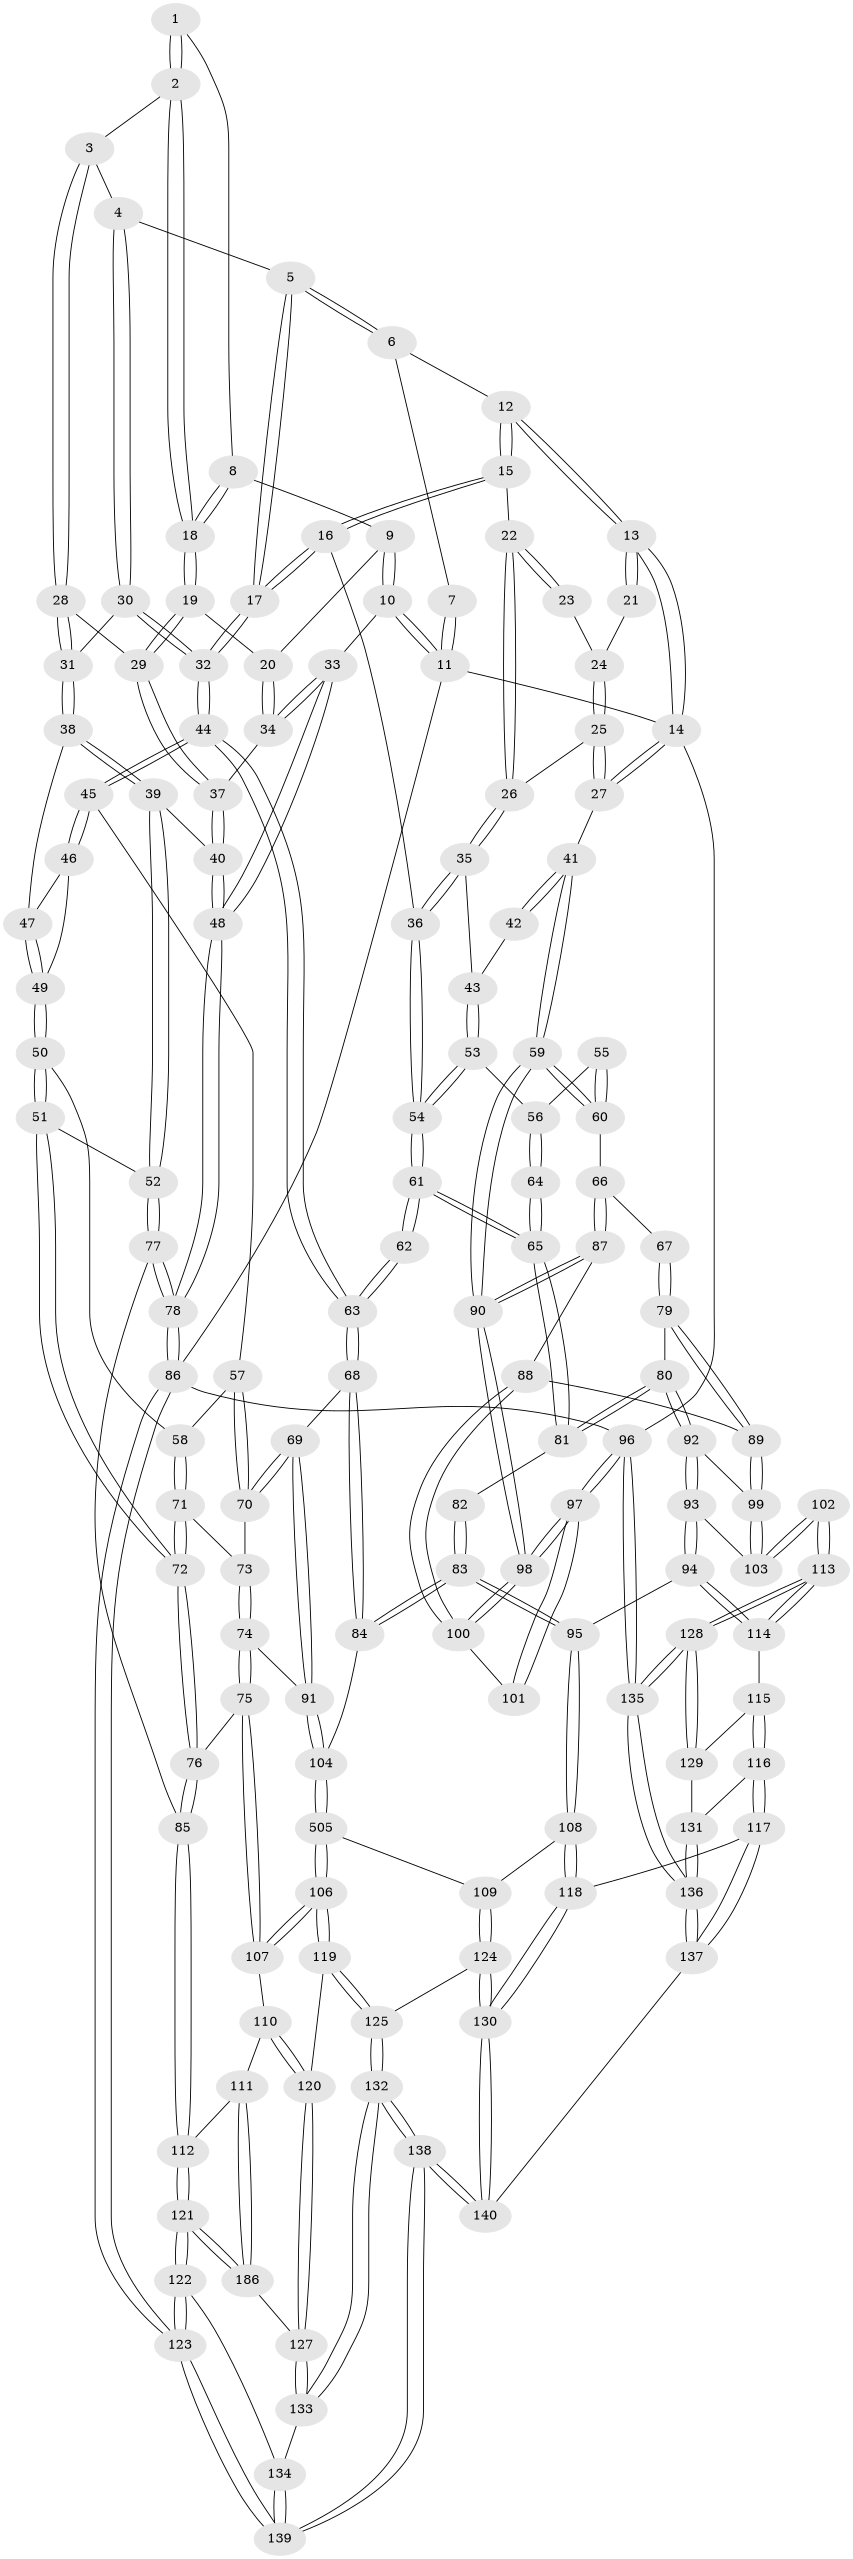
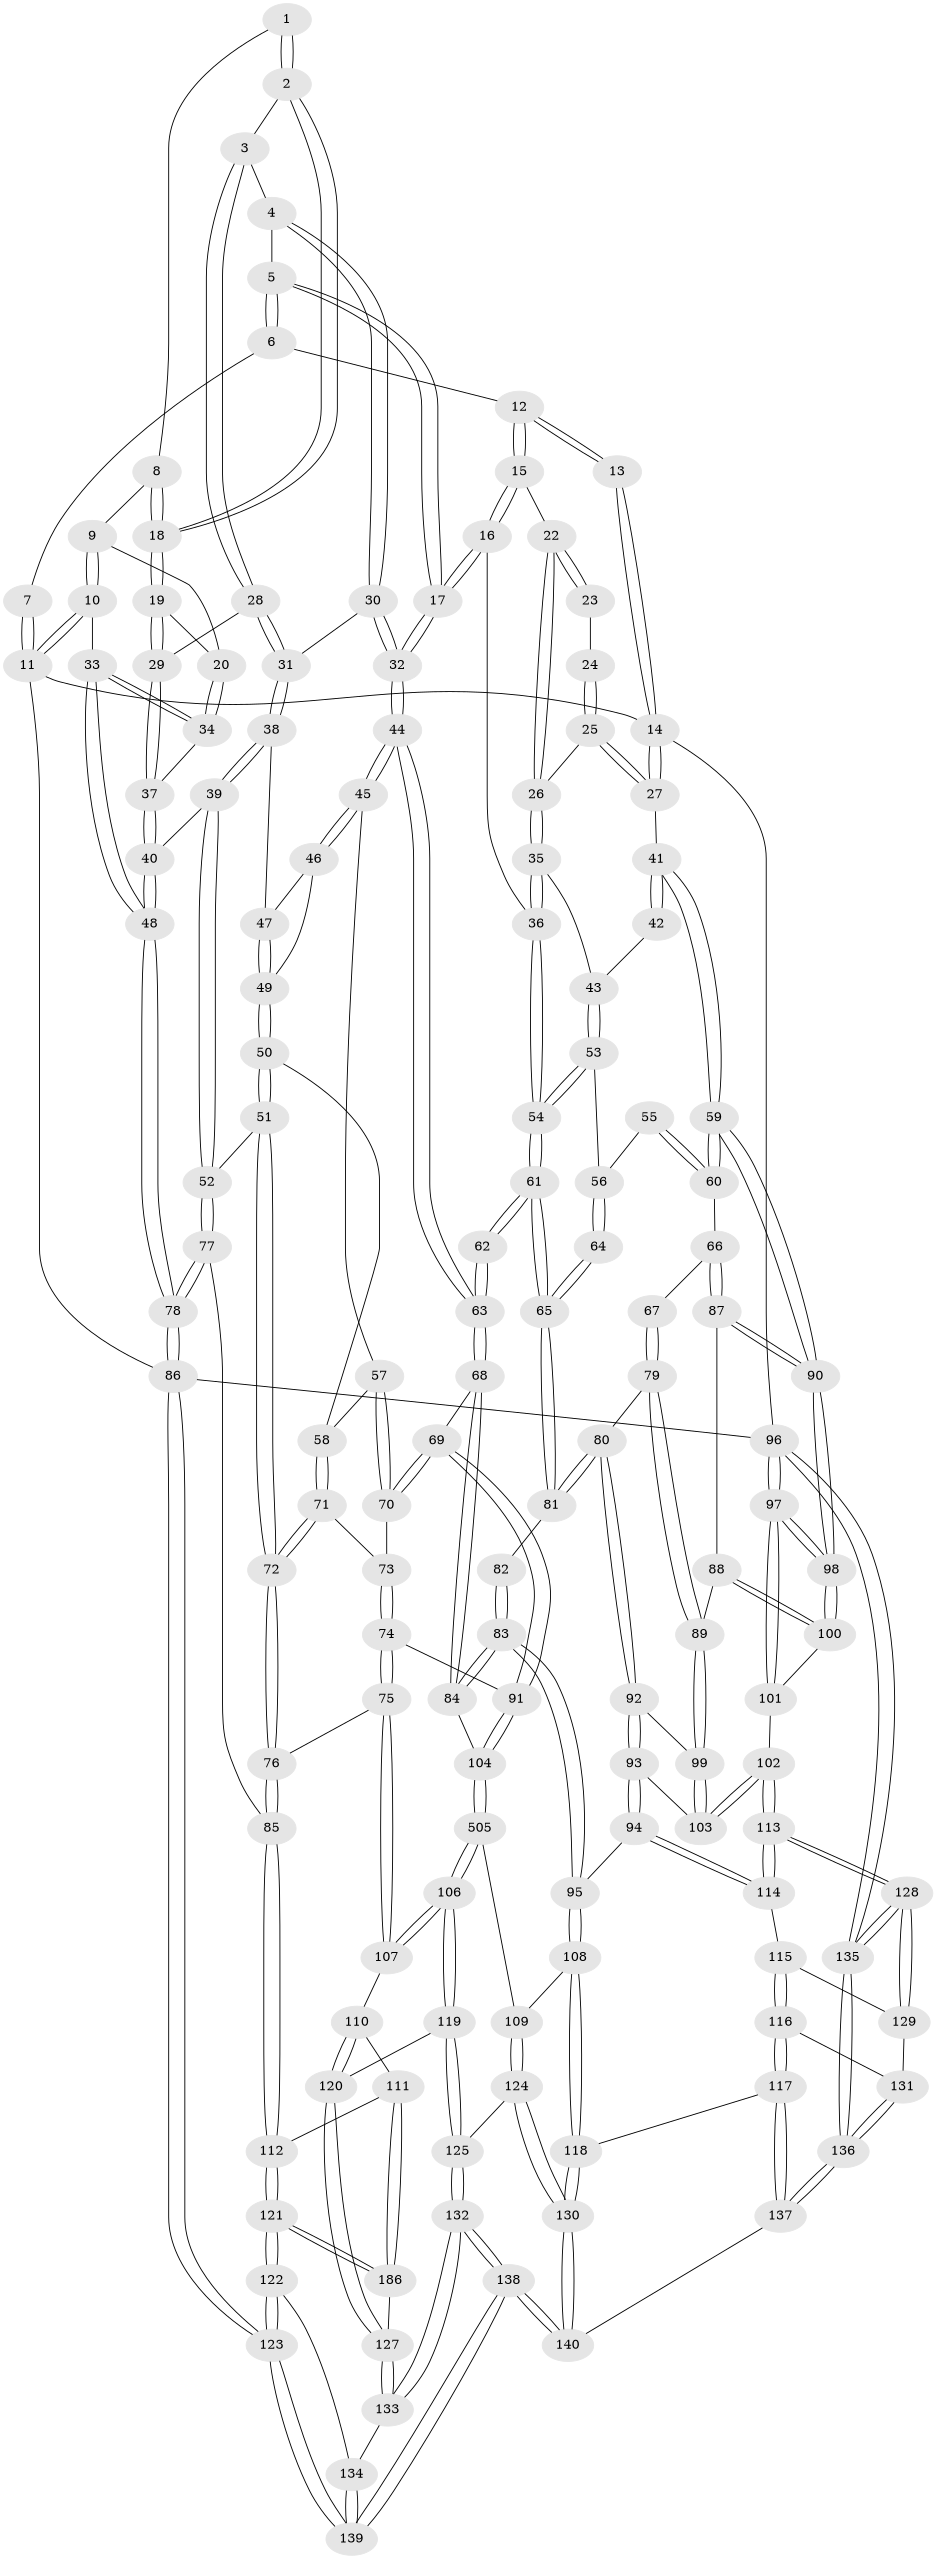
(632, 601) -> none
none -> (770, 1732)
